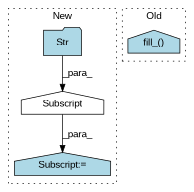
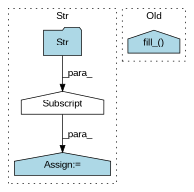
(63, 17) -> (63, 17)
(63, 165) -> (63, 165)
